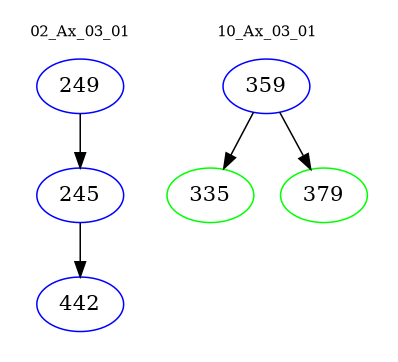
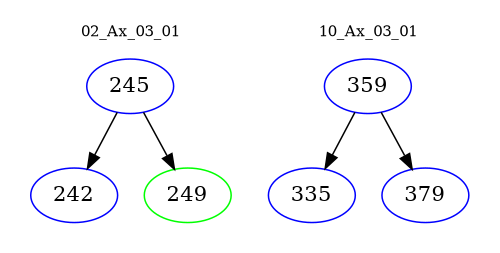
(80, 86) -> (188, 195)
(80, 133) -> (155, 134)
(210, 195) -> (312, 195)
(324, 195) -> (425, 195)
(80, 304) -> (74, 195)
